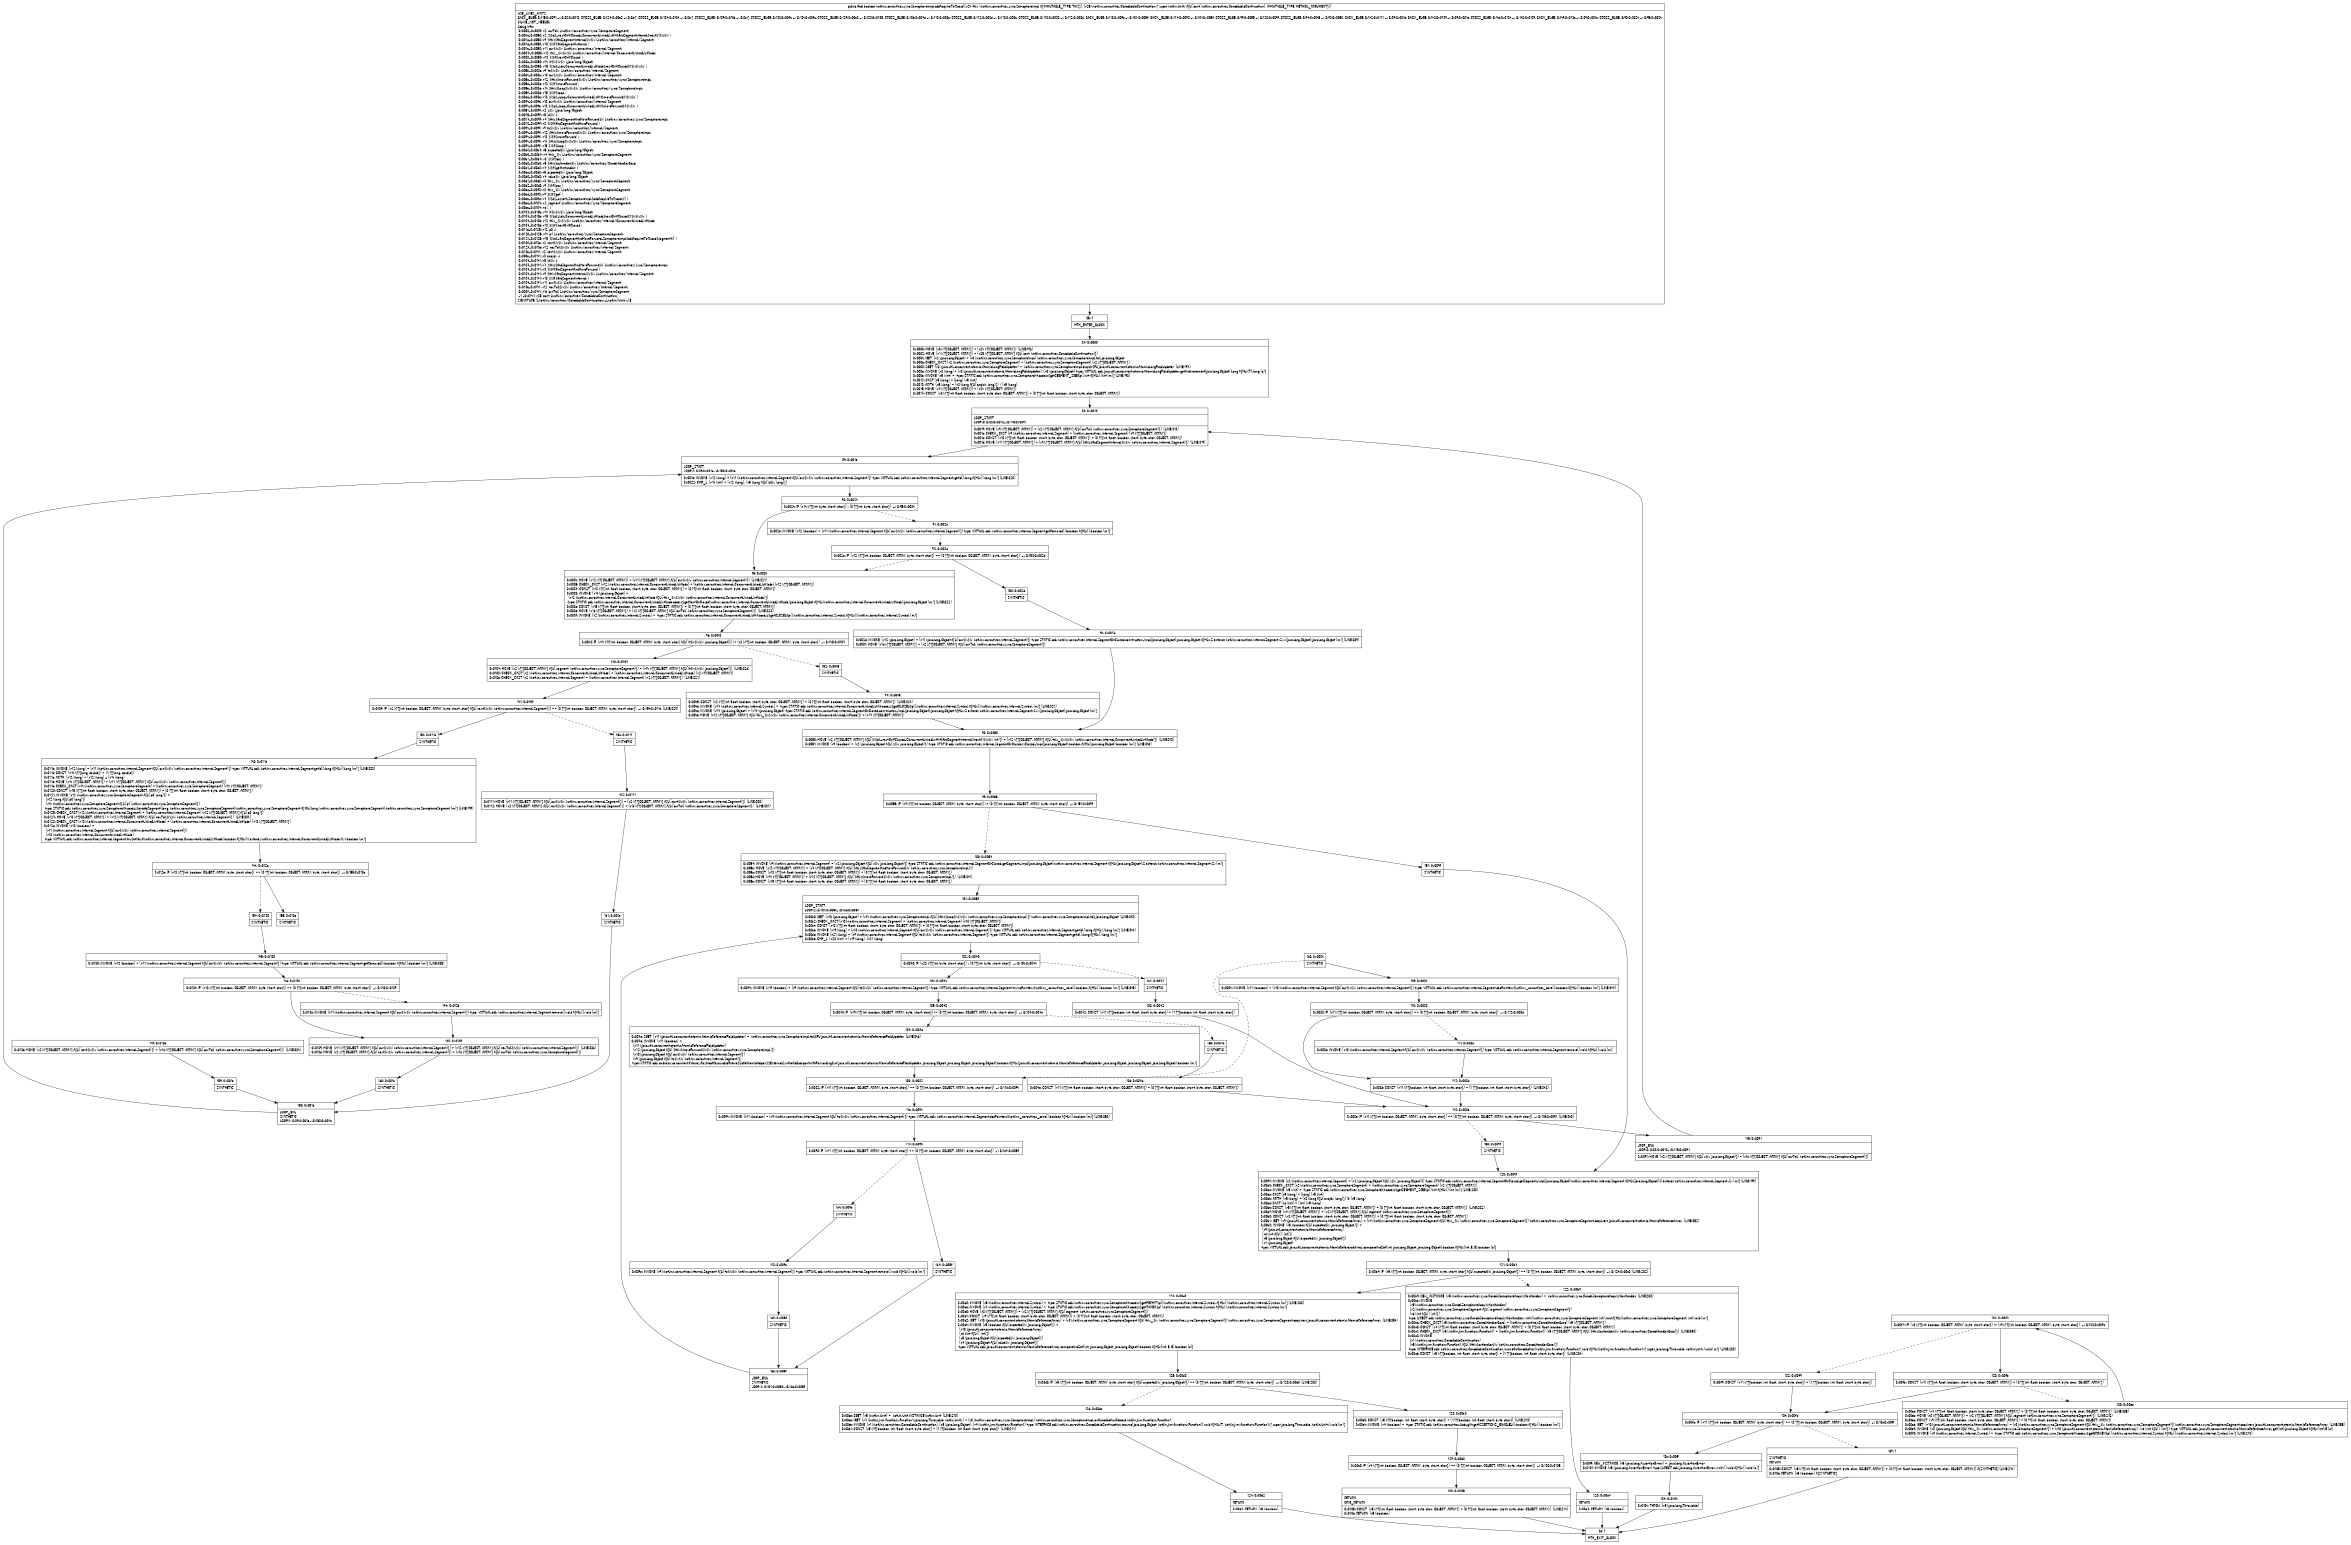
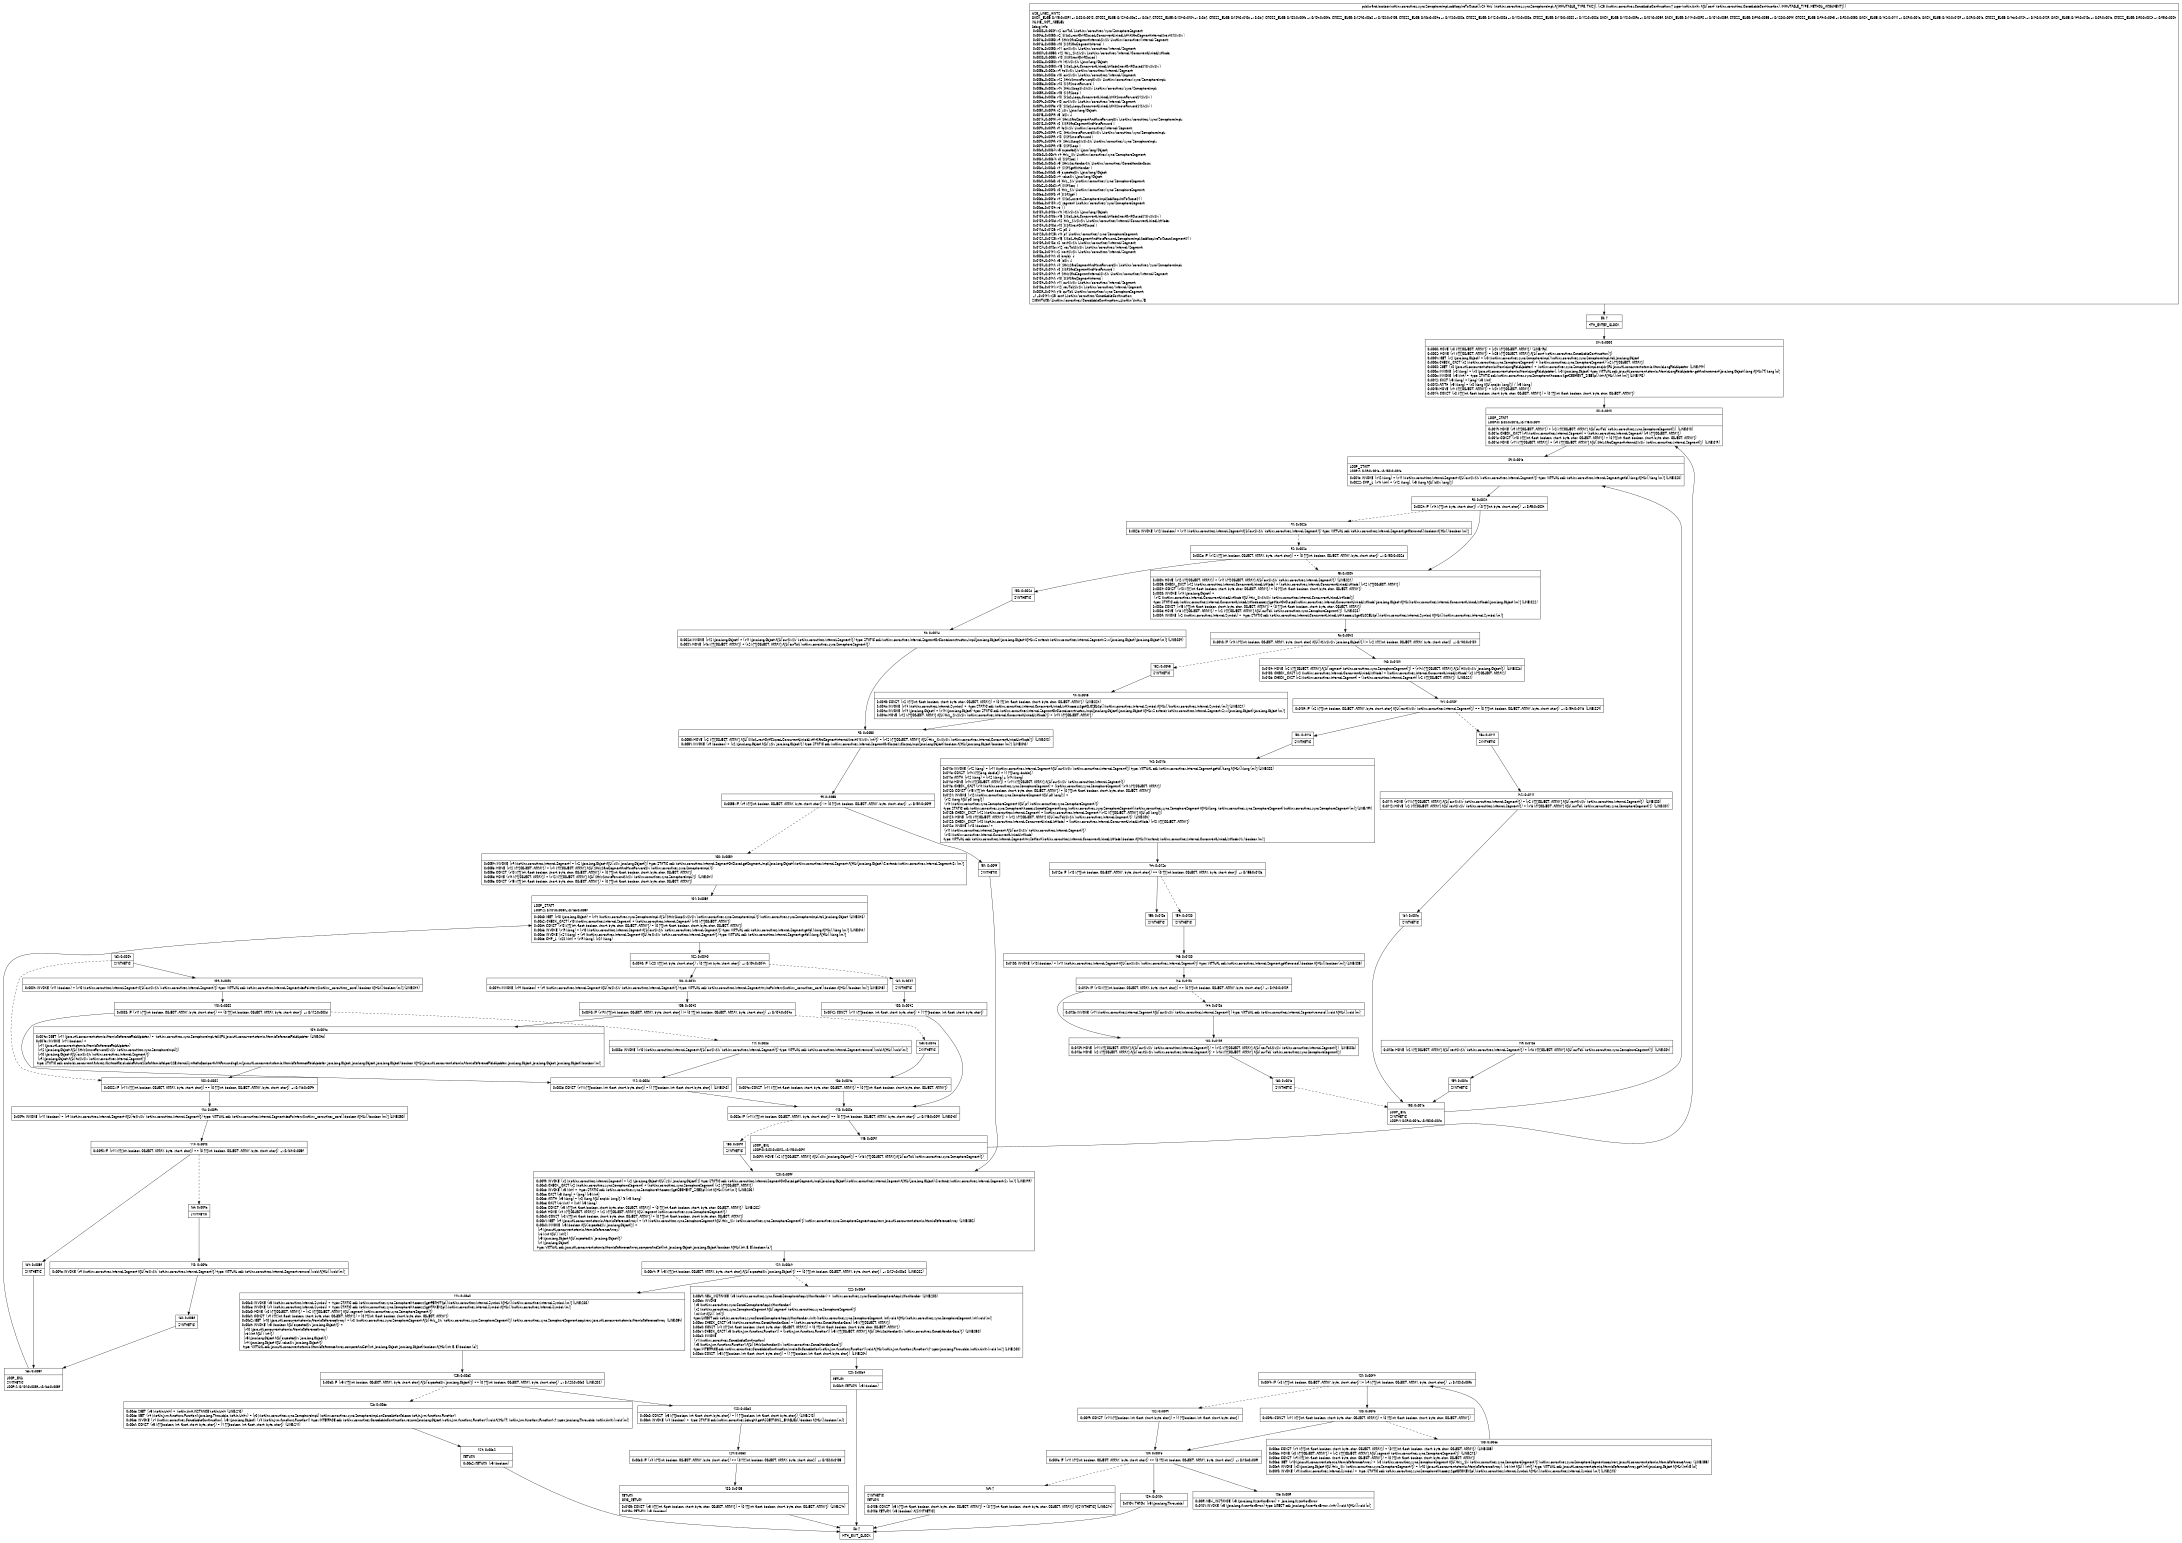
(356, 1095) -> (1340, 1097)
(1670, 1482) -> (1154, 1477)
